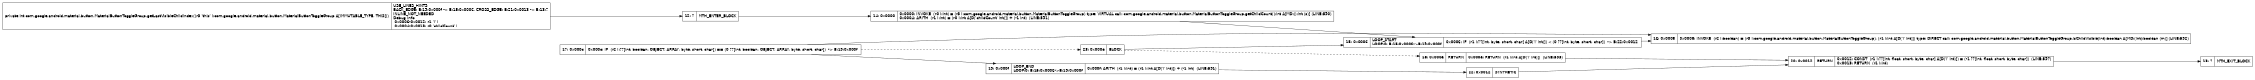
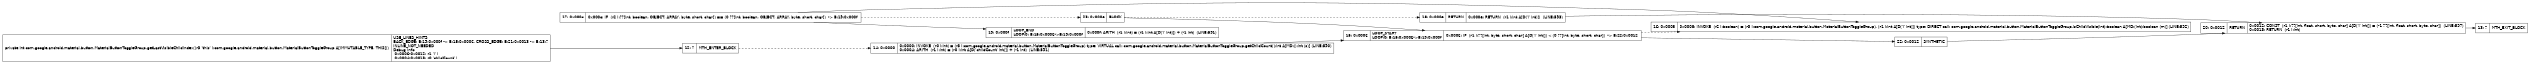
(803, 16) -> (803, 48)
(1645, 41) -> (1659, 32)
(1341, 71) -> (1767, 40)
